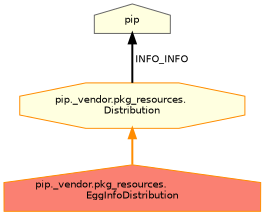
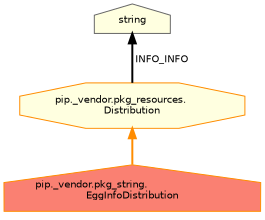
(132, 20) -> (132, 20)
(132, 191) -> (132, 191)
